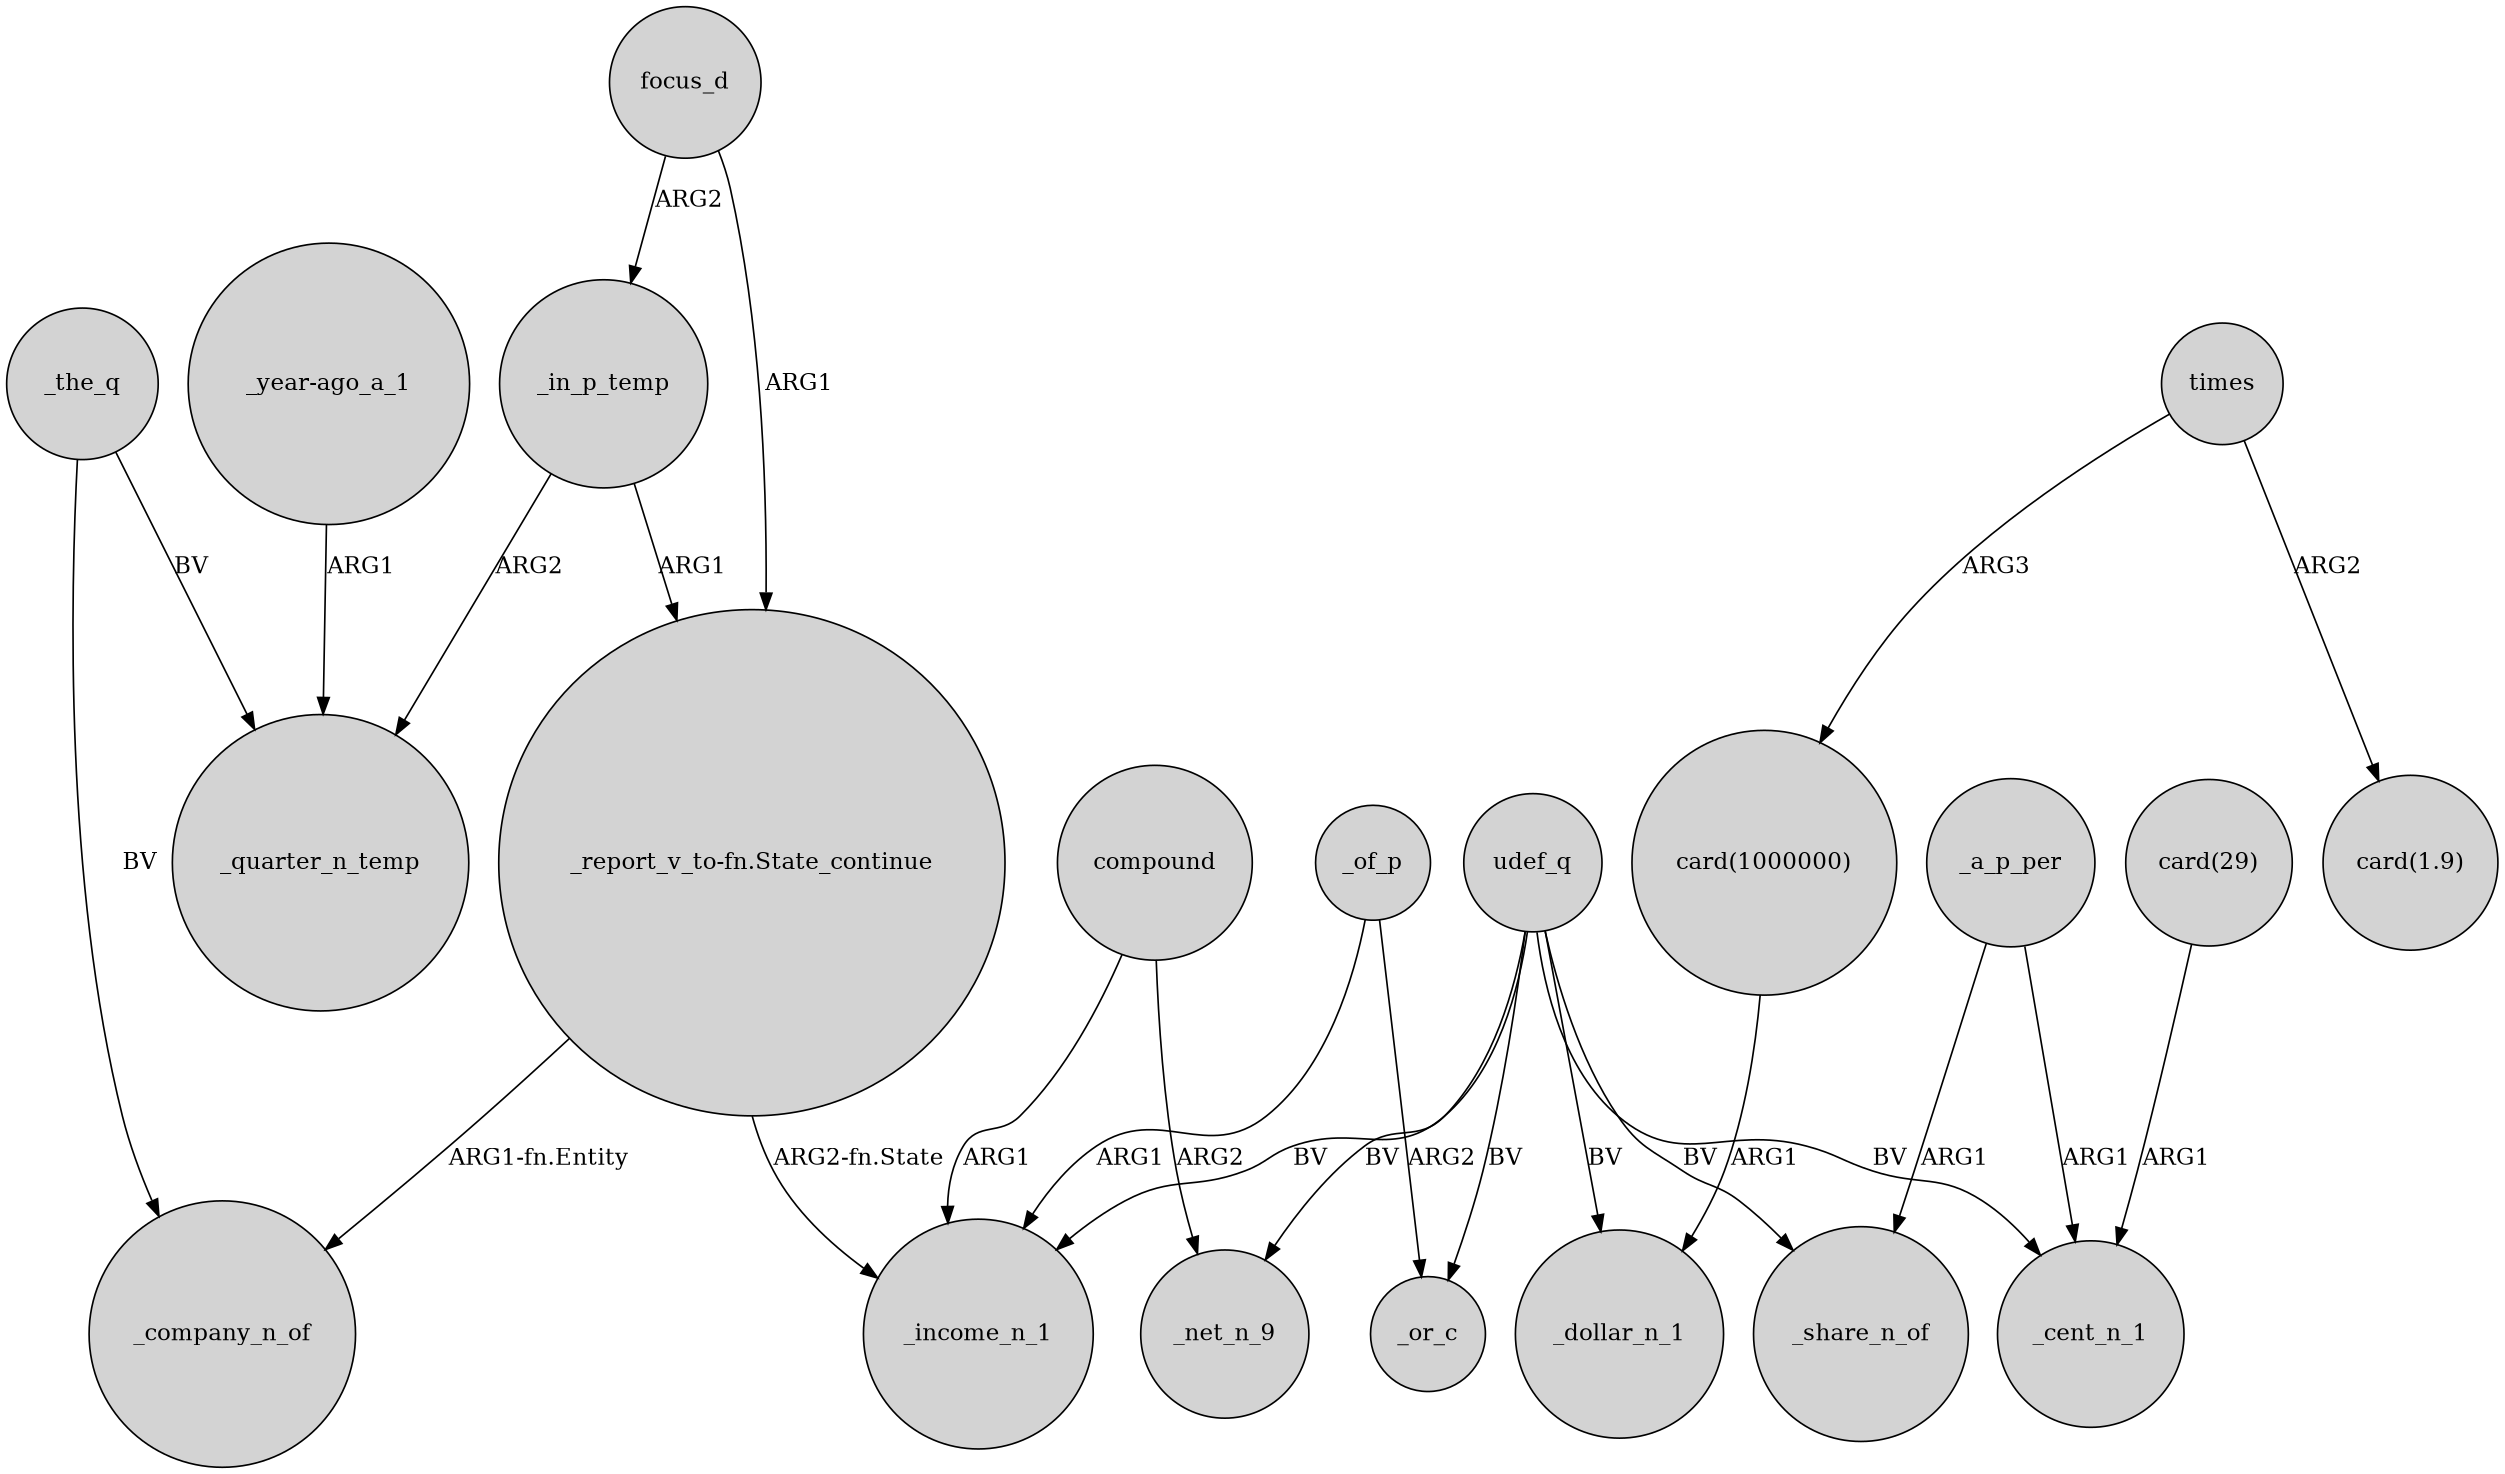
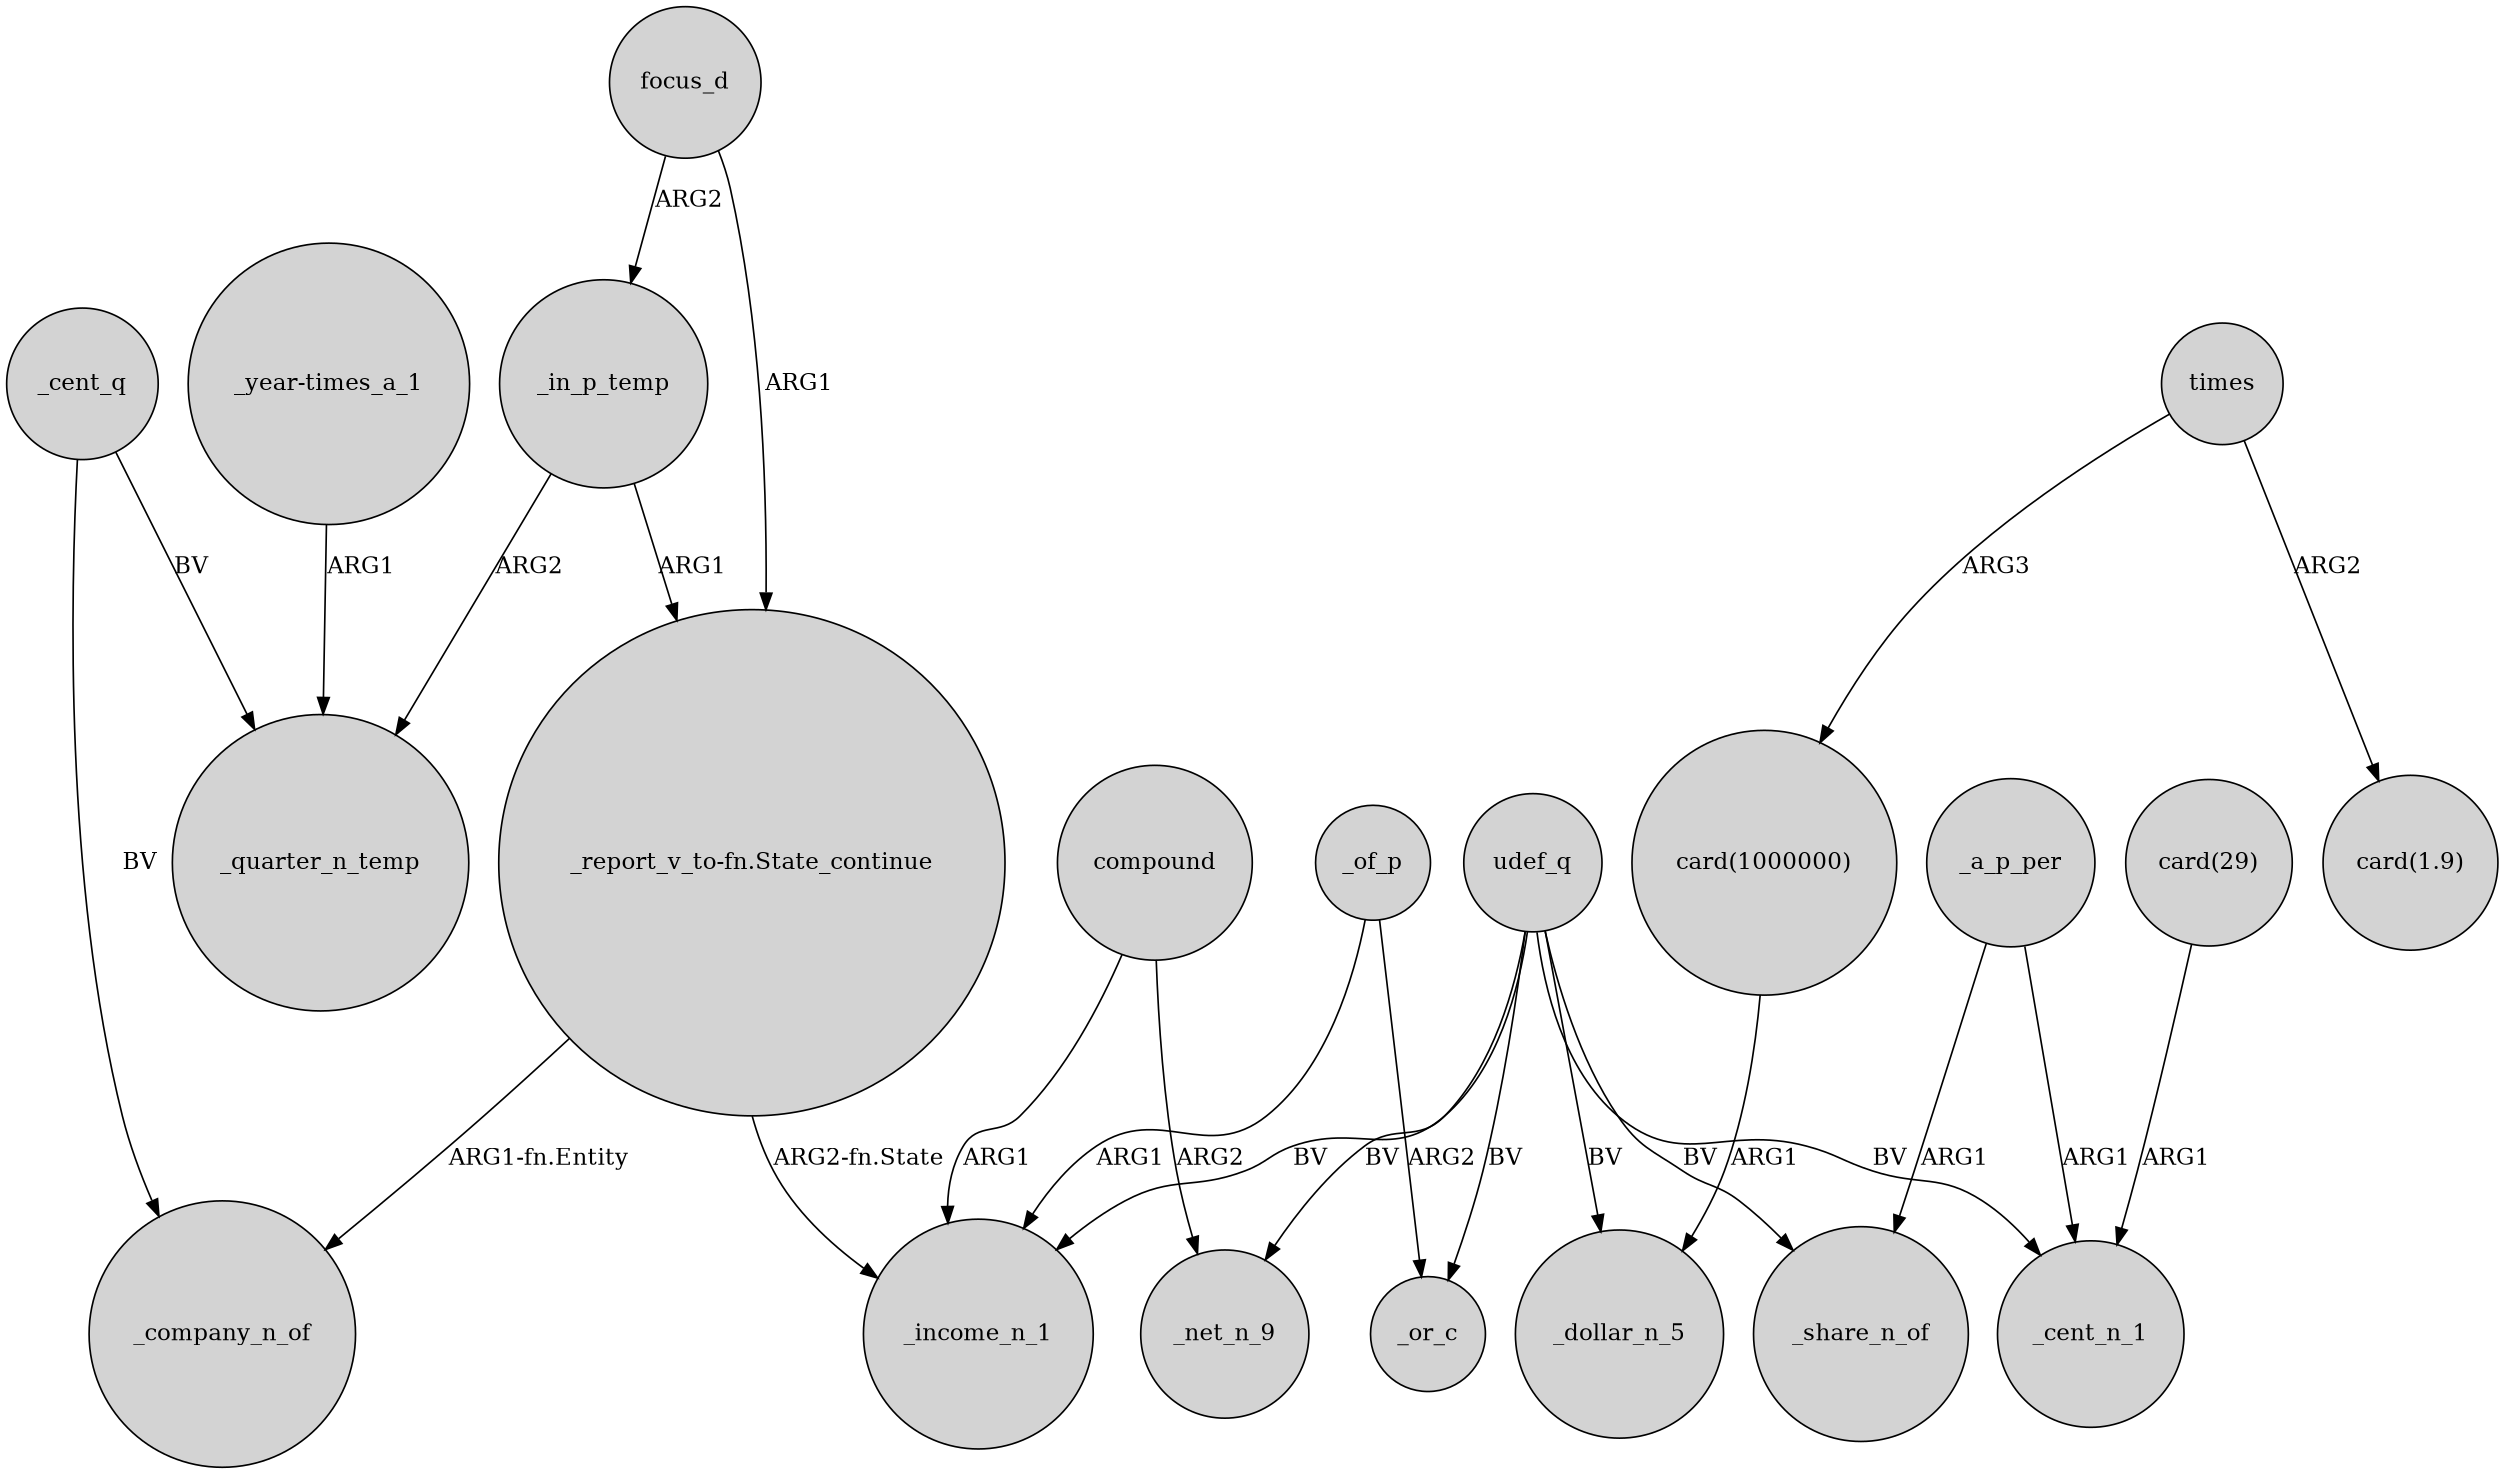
(82, 384) -> (82, 384)
(329, 384) -> (329, 384)
(1619, 1334) -> (1619, 1334)
